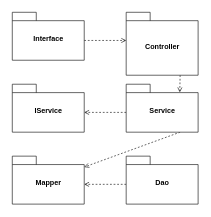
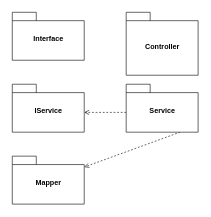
(105, 41) -> none
(180, 84) -> none
(162, 180) -> none
(106, 185) -> none
